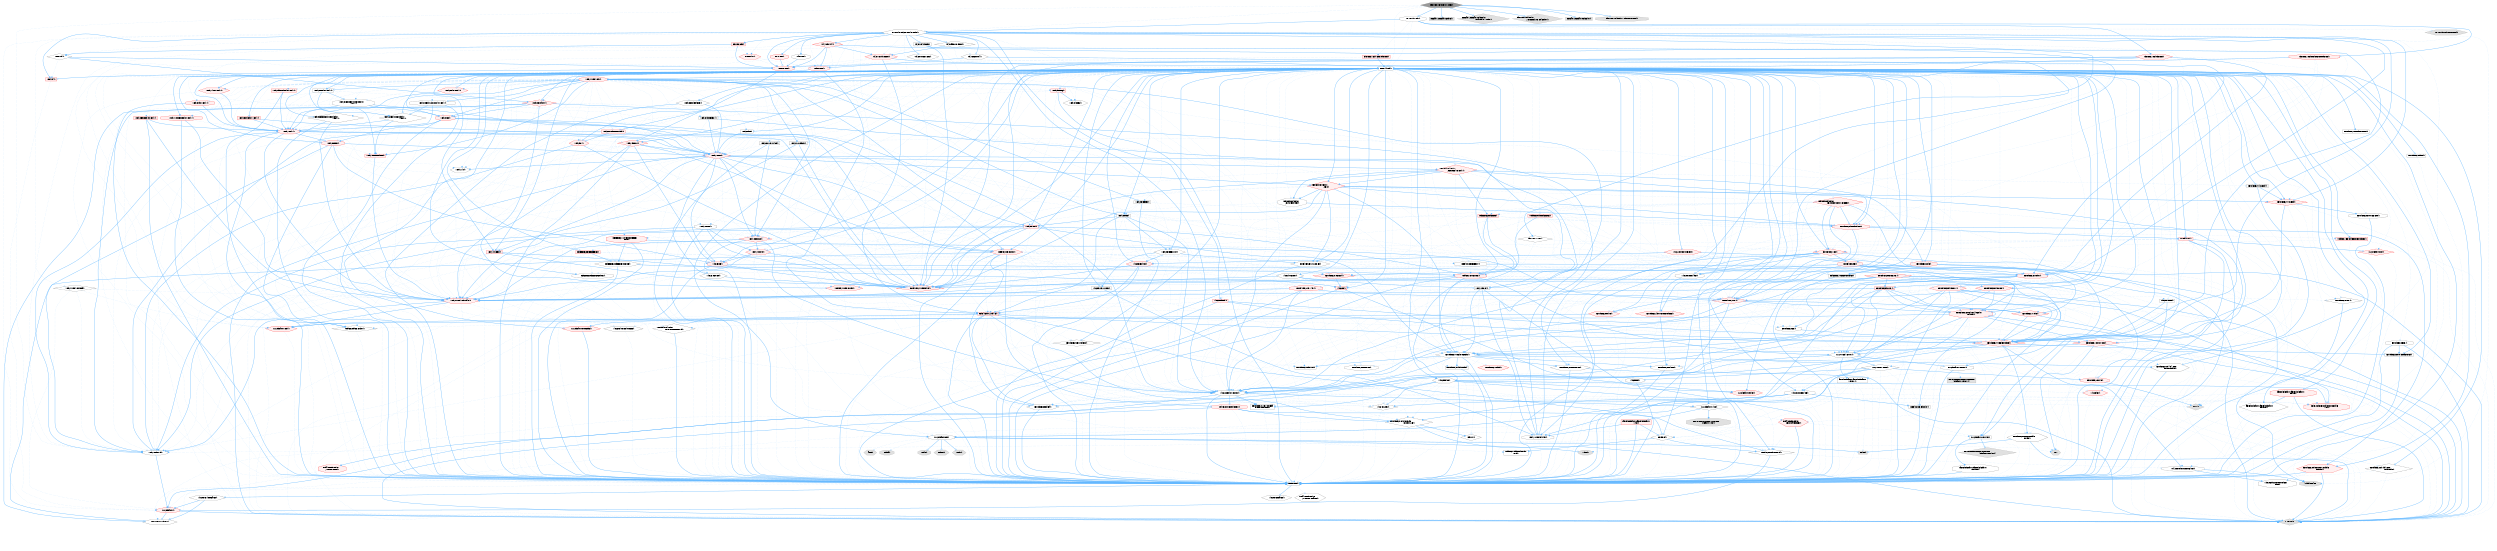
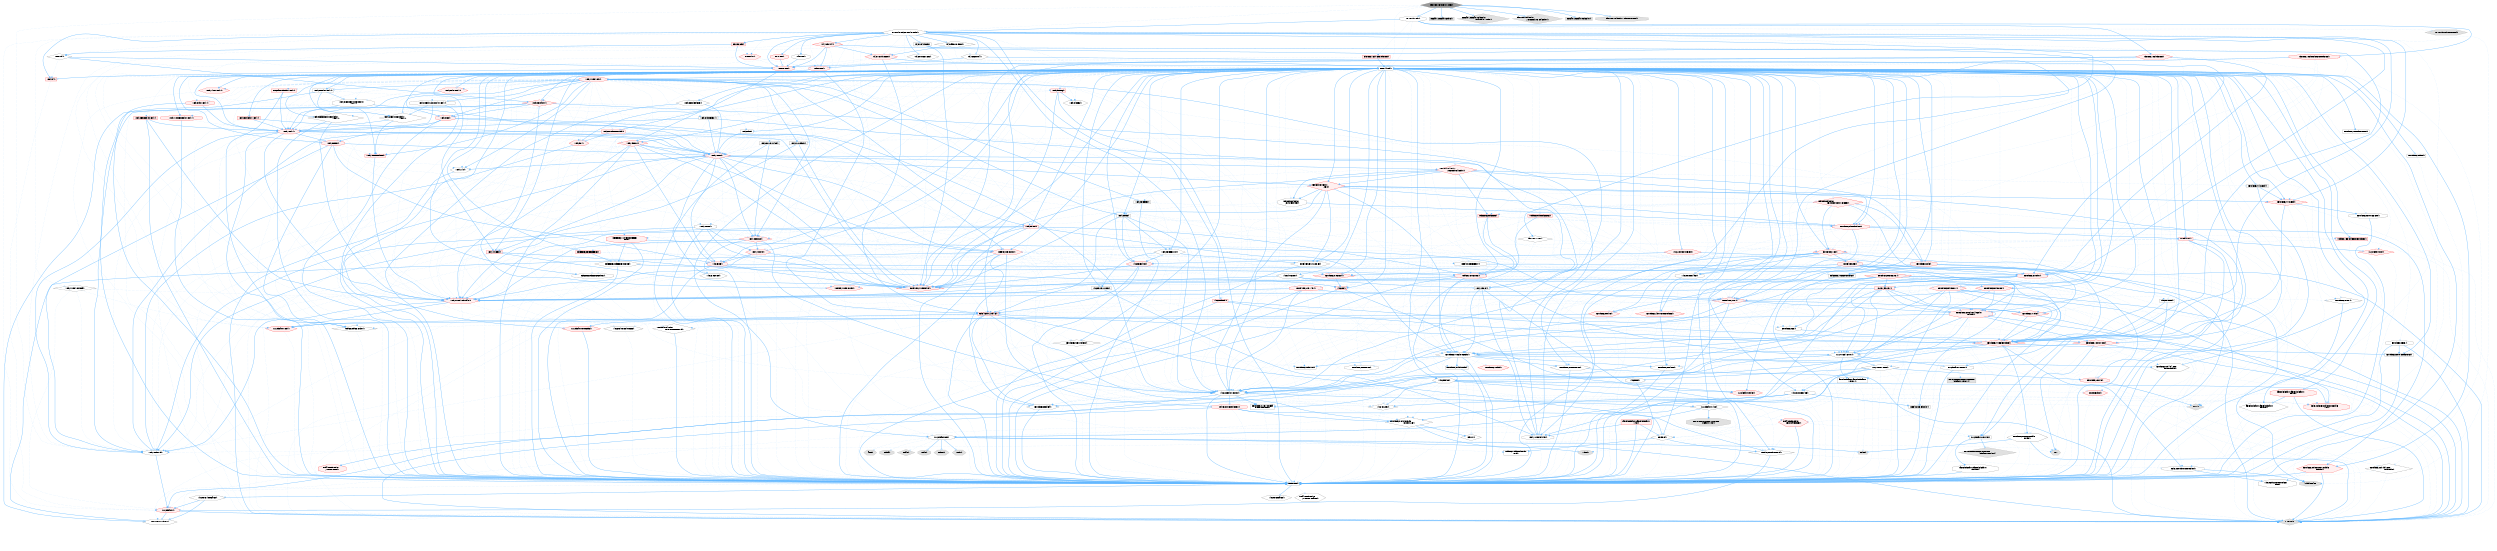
(1767, 66) -> (1767, 66)
(2365, 81) -> (2365, 81)
(284, 91) -> (284, 91)
(402, 109) -> (402, 109)
(238, 125) -> (490, 125)
(532, 130) -> (532, 130)
(1456, 170) -> (1456, 170)
(843, 172) -> (843, 172)
(1267, 177) -> (1267, 177)
none -> (1377, 178)
(1019, 202) -> (1019, 202)
(1845, 215) -> (1895, 223)
(1078, 221) -> (1123, 242)
(742, 222) -> (742, 222)
(1818, 260) -> (1818, 260)
(270, 267) -> none
(814, 282) -> (766, 208)
(1885, 288) -> (1885, 288)
(2095, 393) -> (2095, 393)
none -> (906, 453)
(2183, 469) -> (2183, 469)
(442, 470) -> (442, 470)
(294, 477) -> (294, 477)
